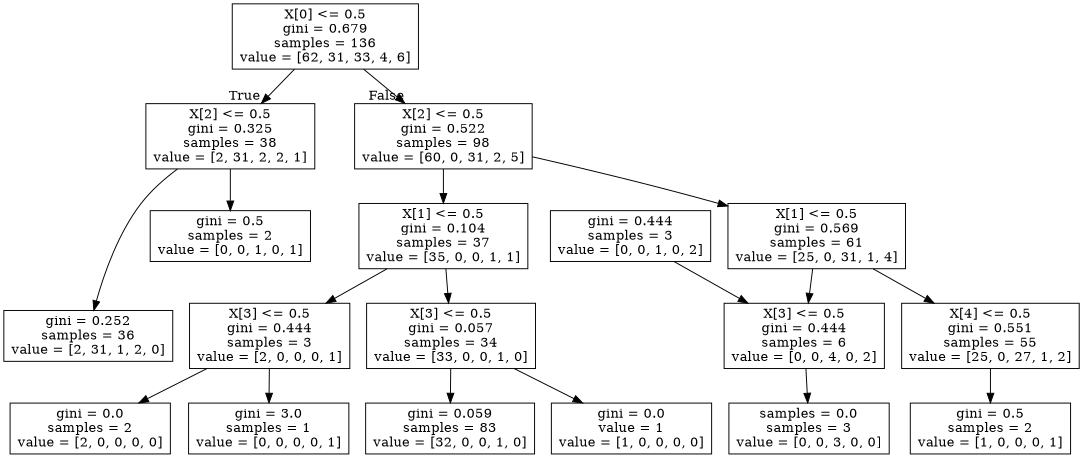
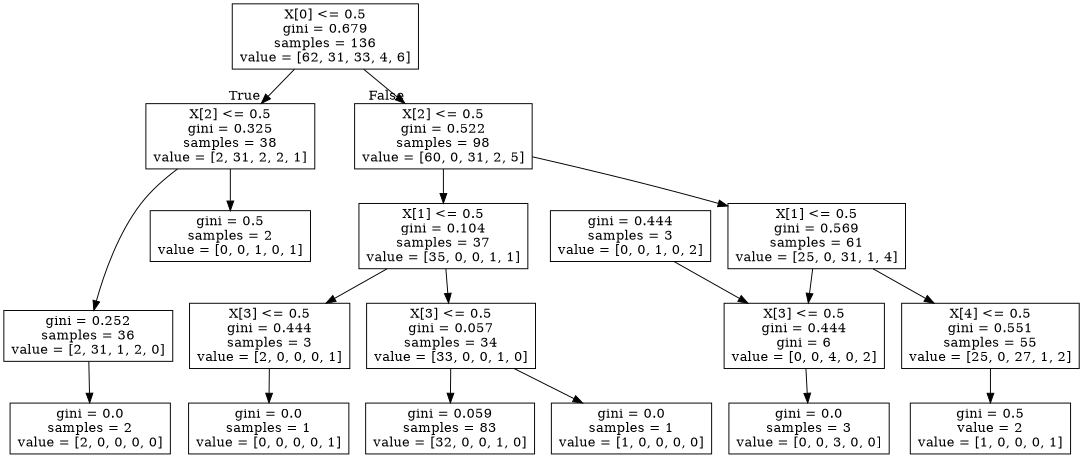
(804, 336) -> (804, 336)
(177, 384) -> (89, 377)
(269, 429) -> (269, 429)
(631, 429) -> (631, 429)
(809, 429) -> (809, 429)
(990, 429) -> (990, 429)
